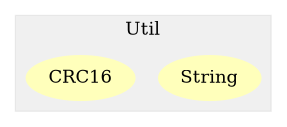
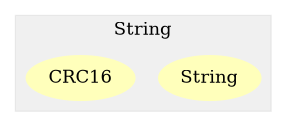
(143, 30) -> (143, 30)
